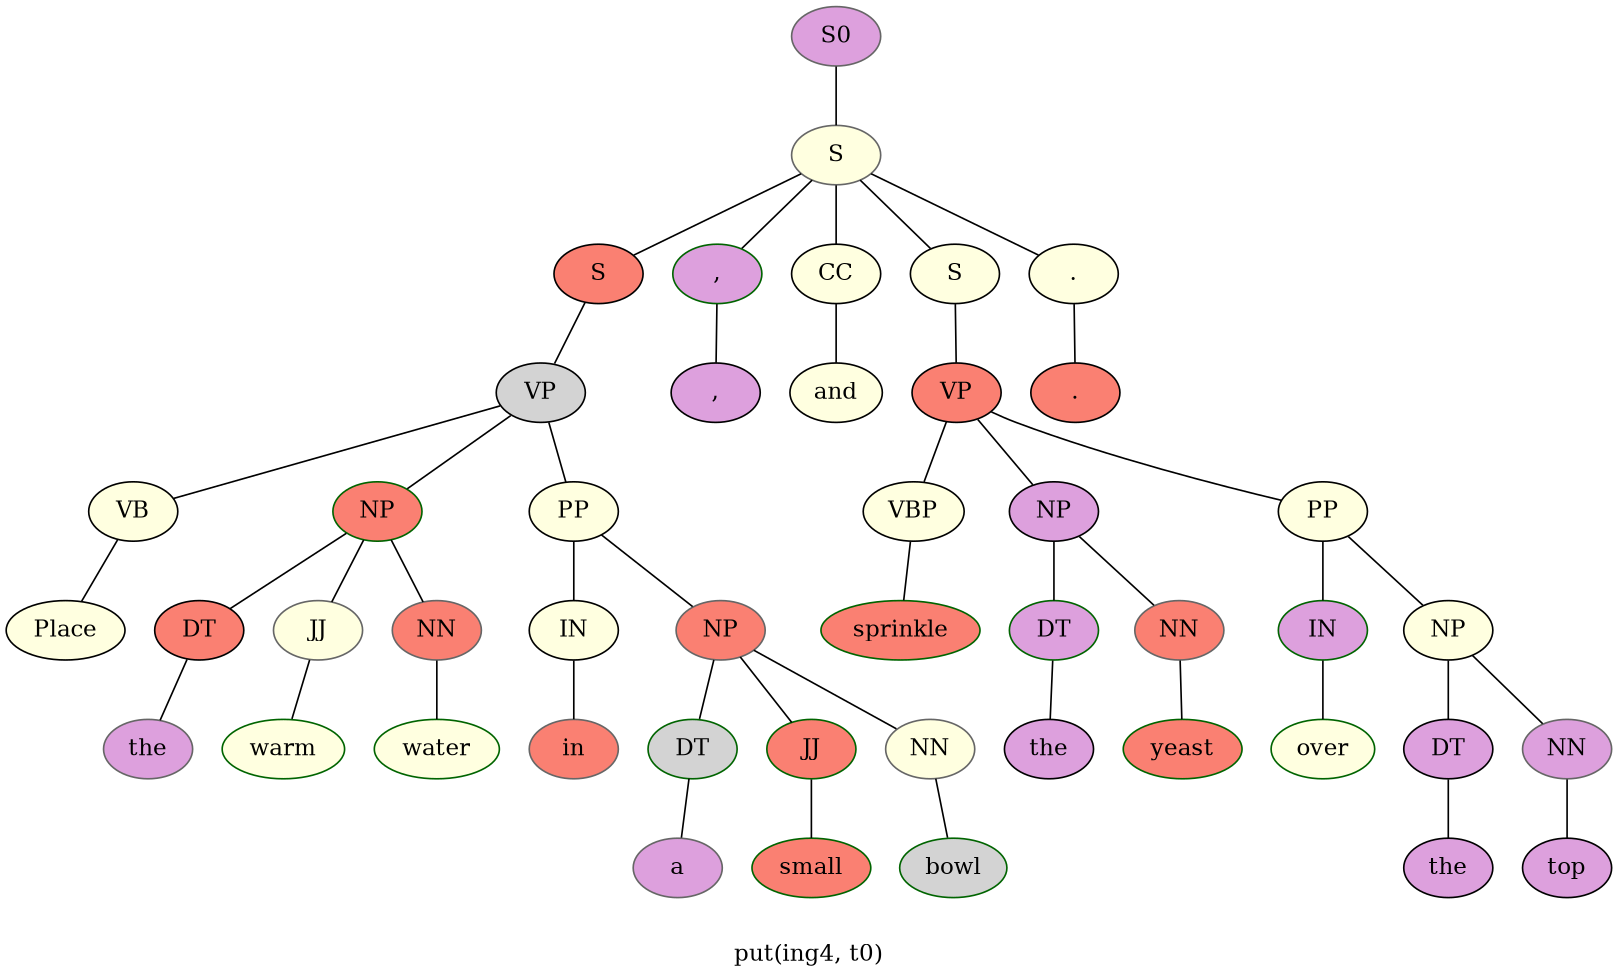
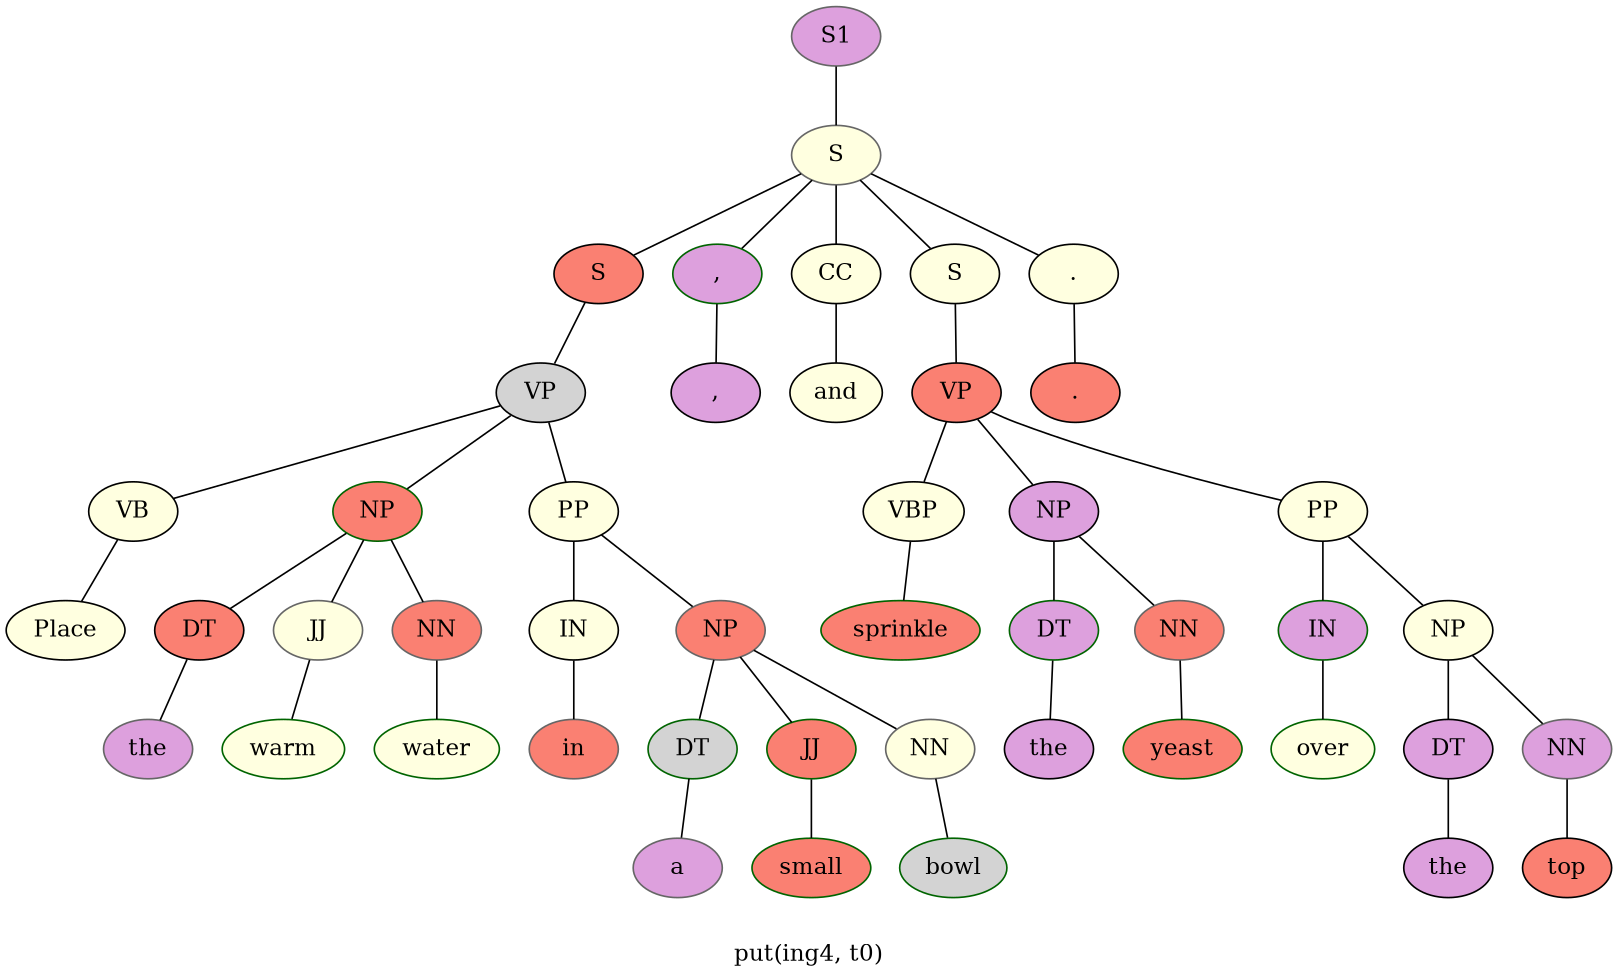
(836, 36) -> (836, 36)
(1567, 868) -> (1567, 868)
